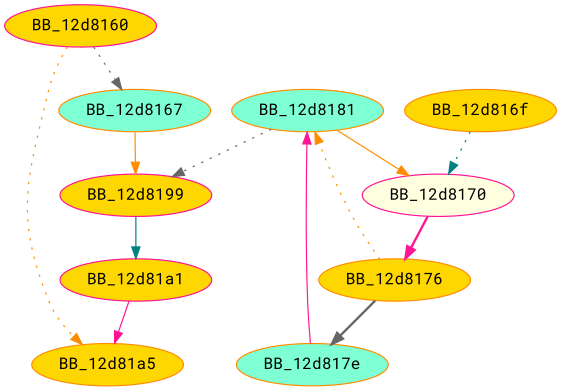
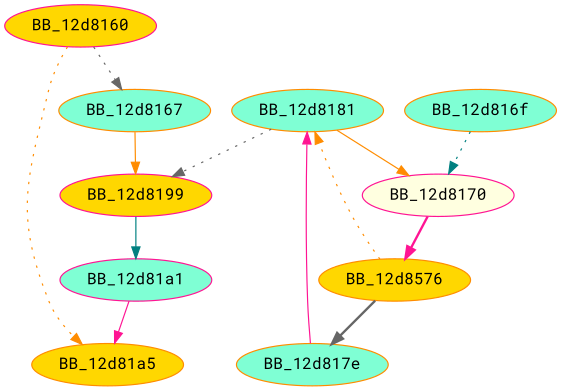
(481, 111) -> (481, 111)
(136, 280) -> (136, 280)
(395, 280) -> (395, 280)
